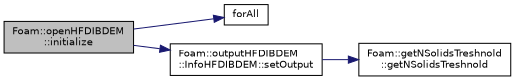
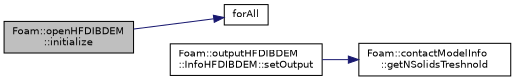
(147, 47) -> none
(435, 60) -> (435, 60)
